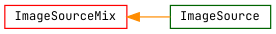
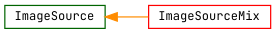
(155, 17) -> (133, 17)
